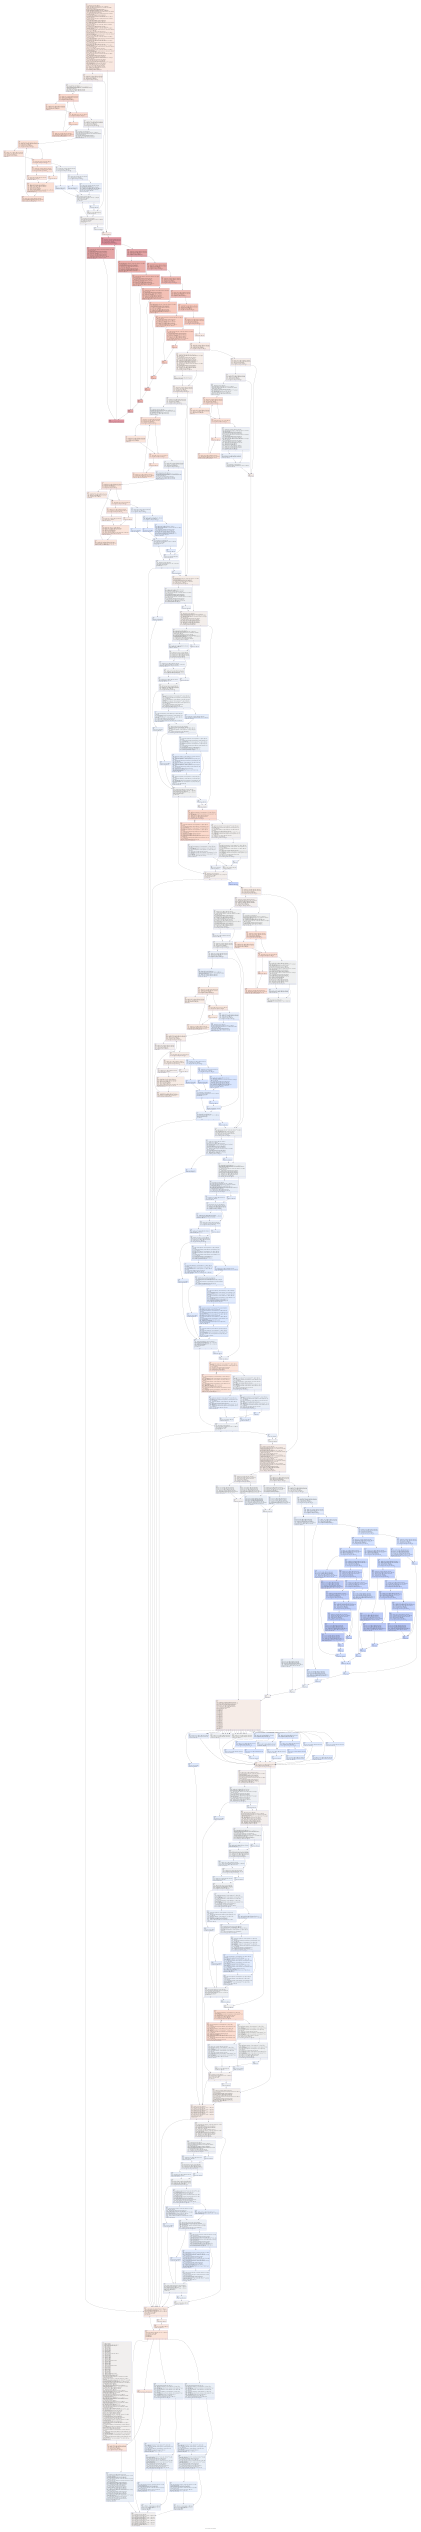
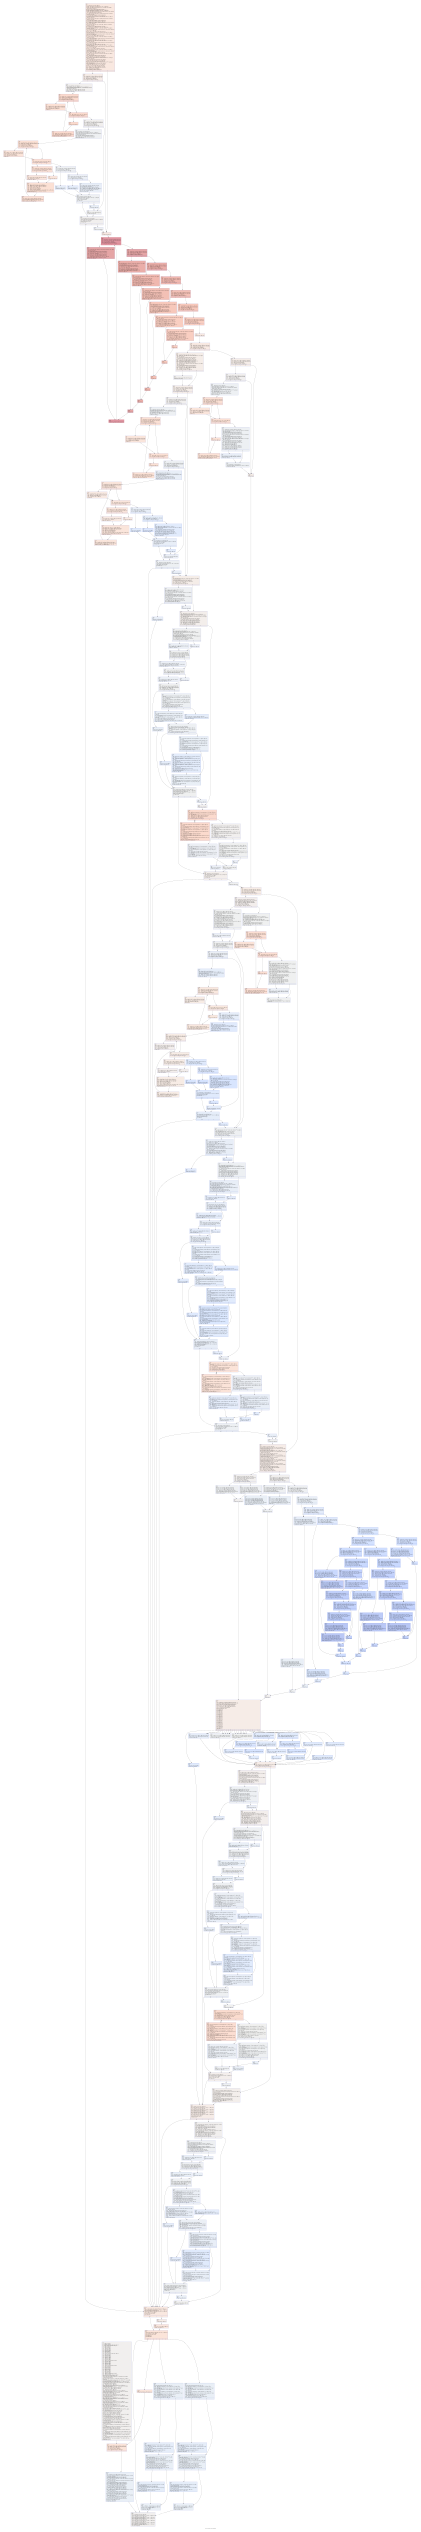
(233, 884) -> (233, 884)
